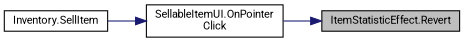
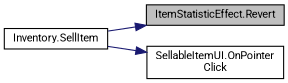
(297, 21) -> (122, 29)
